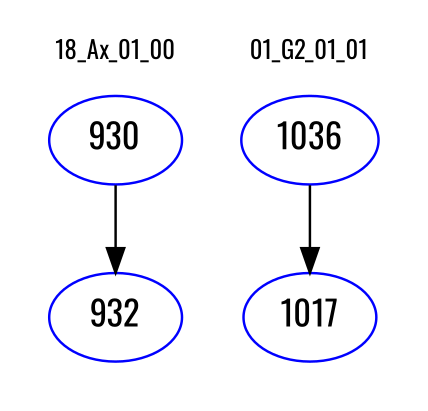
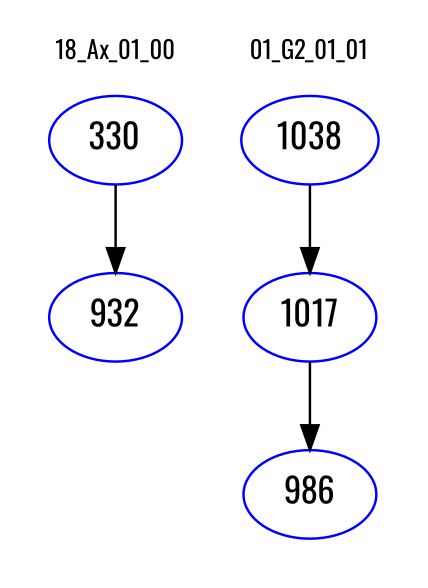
(116, 140) -> (116, 140)
(310, 140) -> (310, 140)
none -> (310, 494)
